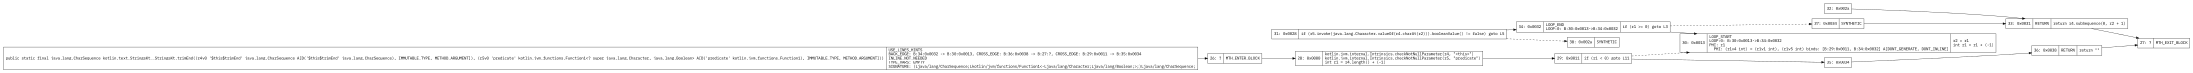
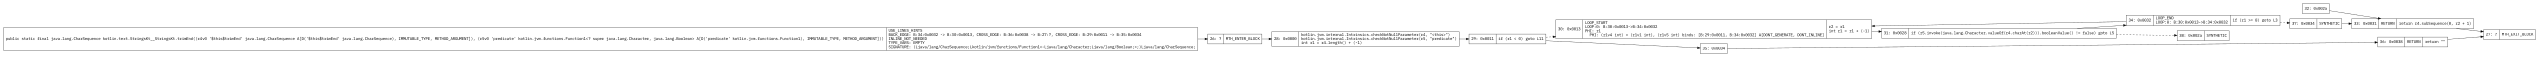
none -> (1875, 31)
